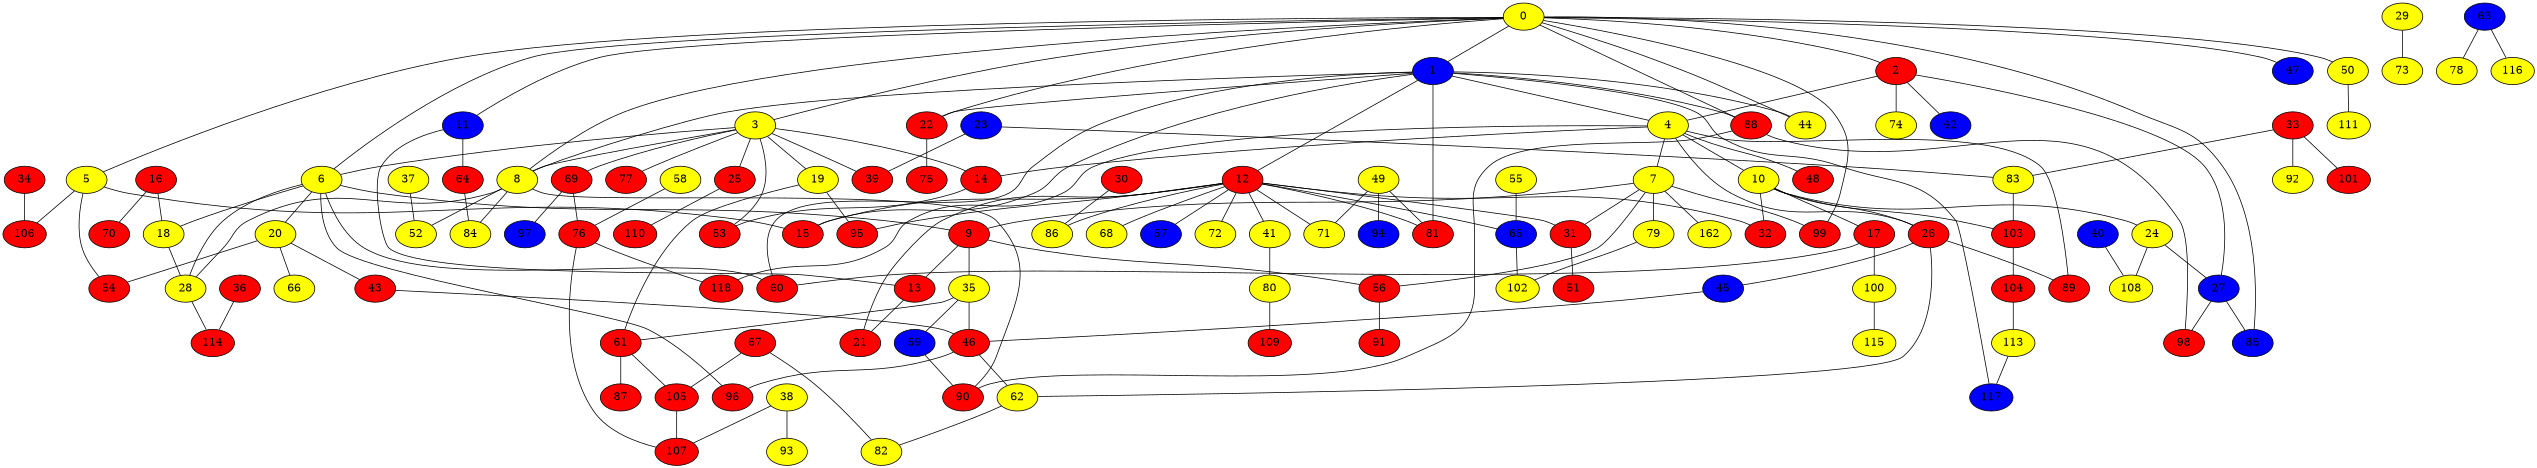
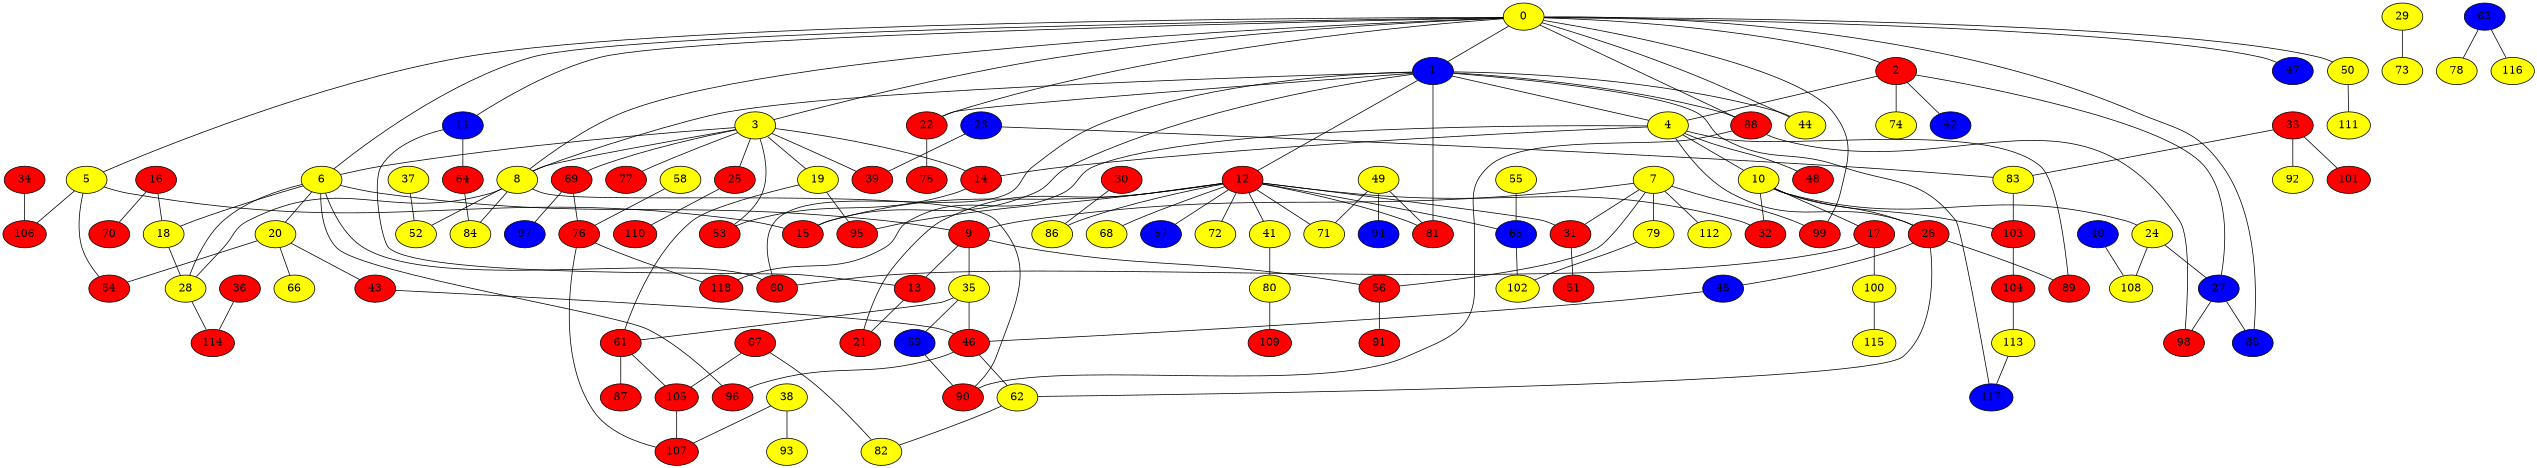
(1661, 151) -> none
(1710, 234) -> (1710, 234)
